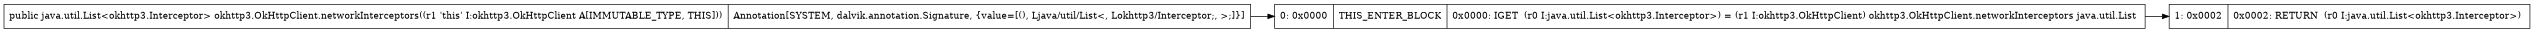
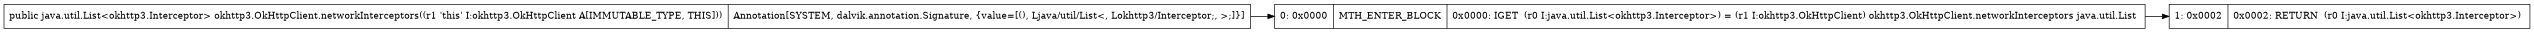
(1390, 16) -> (1390, 16)
